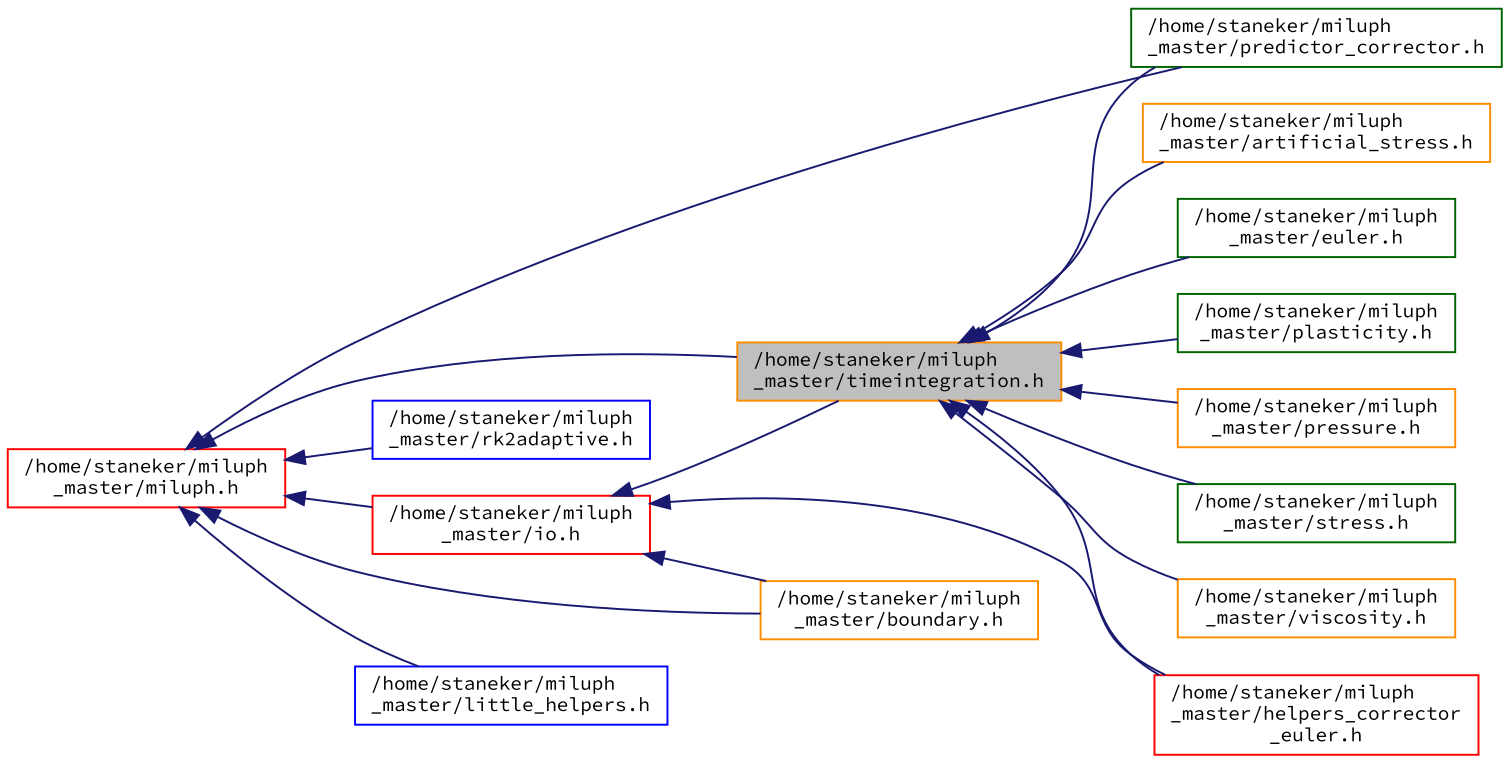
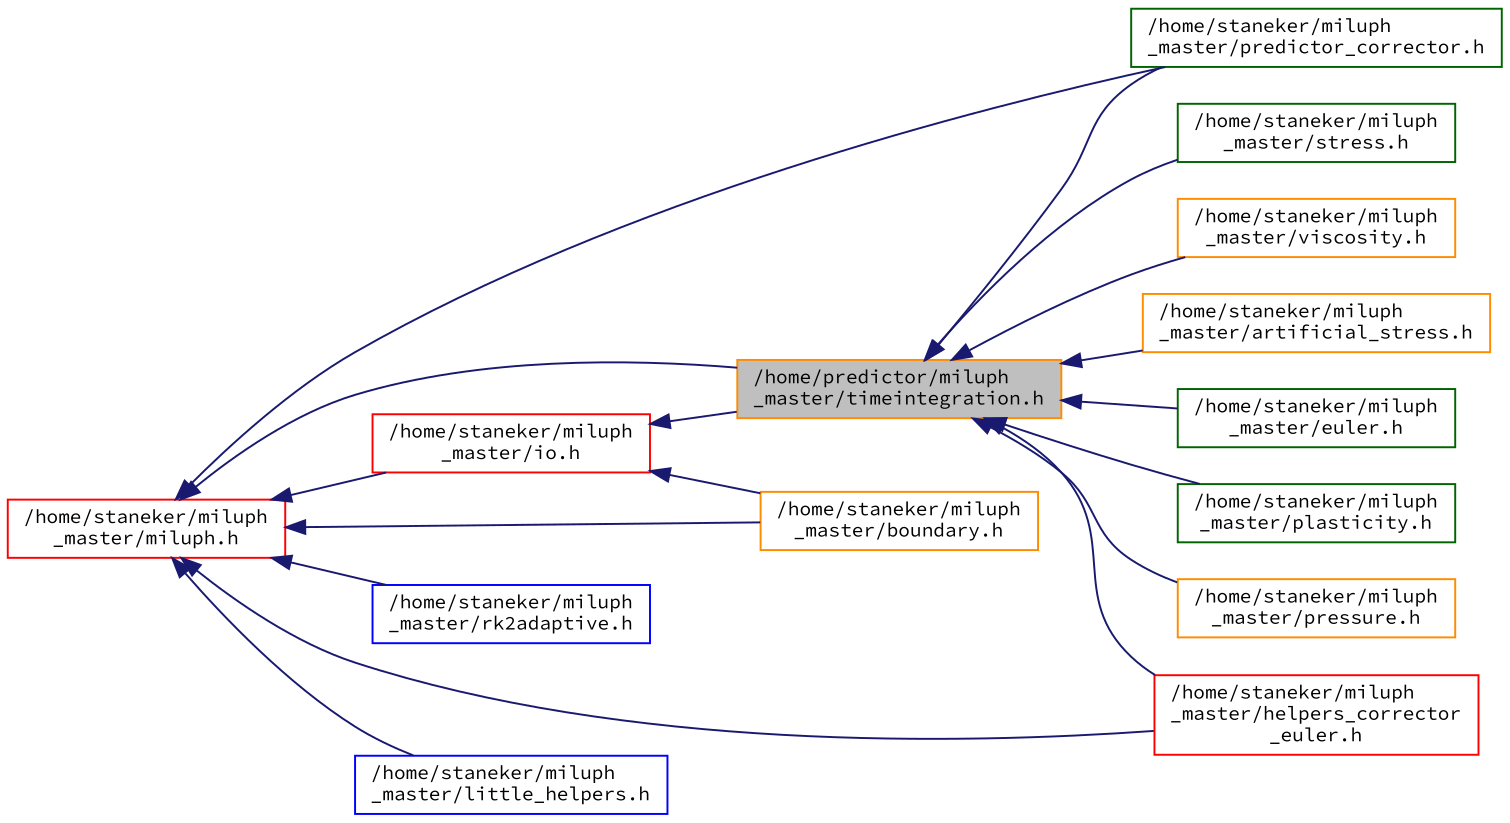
(899, 372) -> (899, 389)
(948, 520) -> (659, 724)
